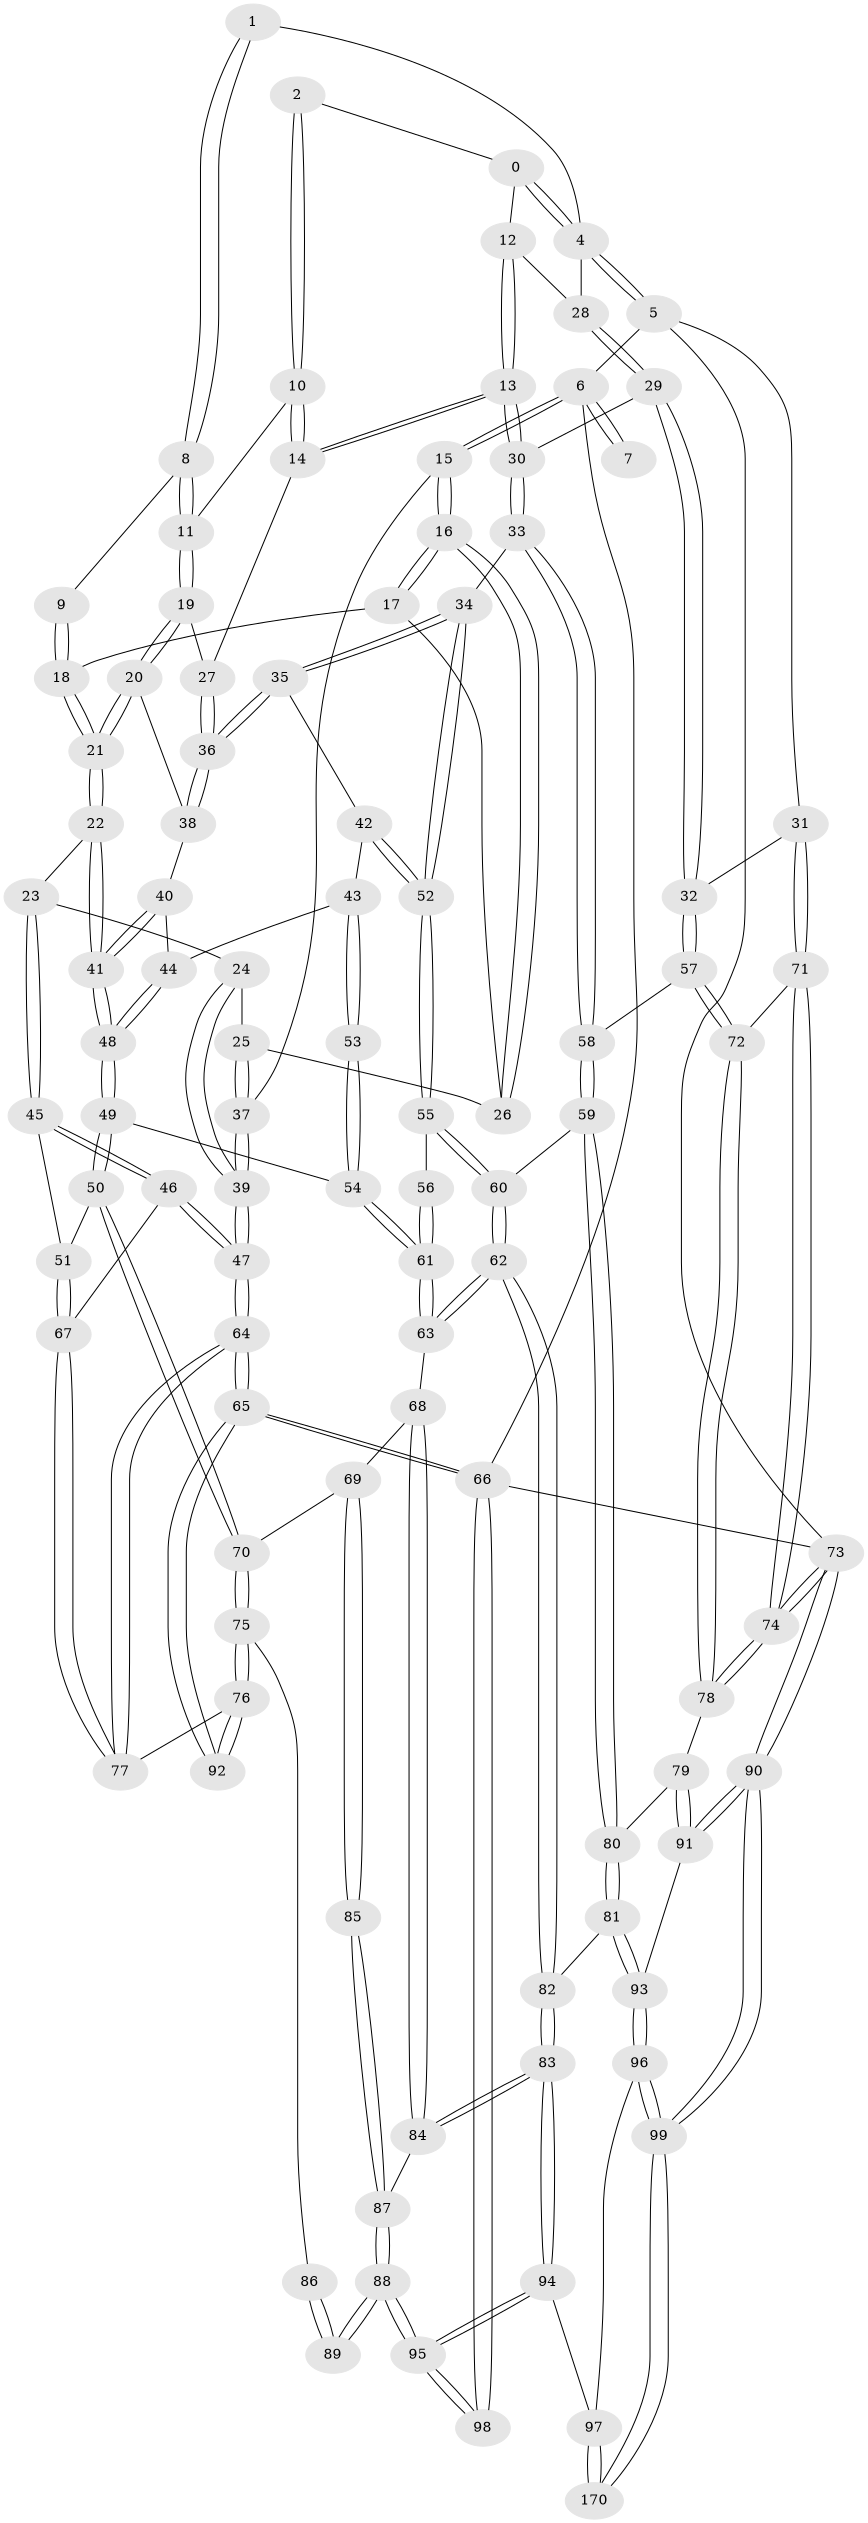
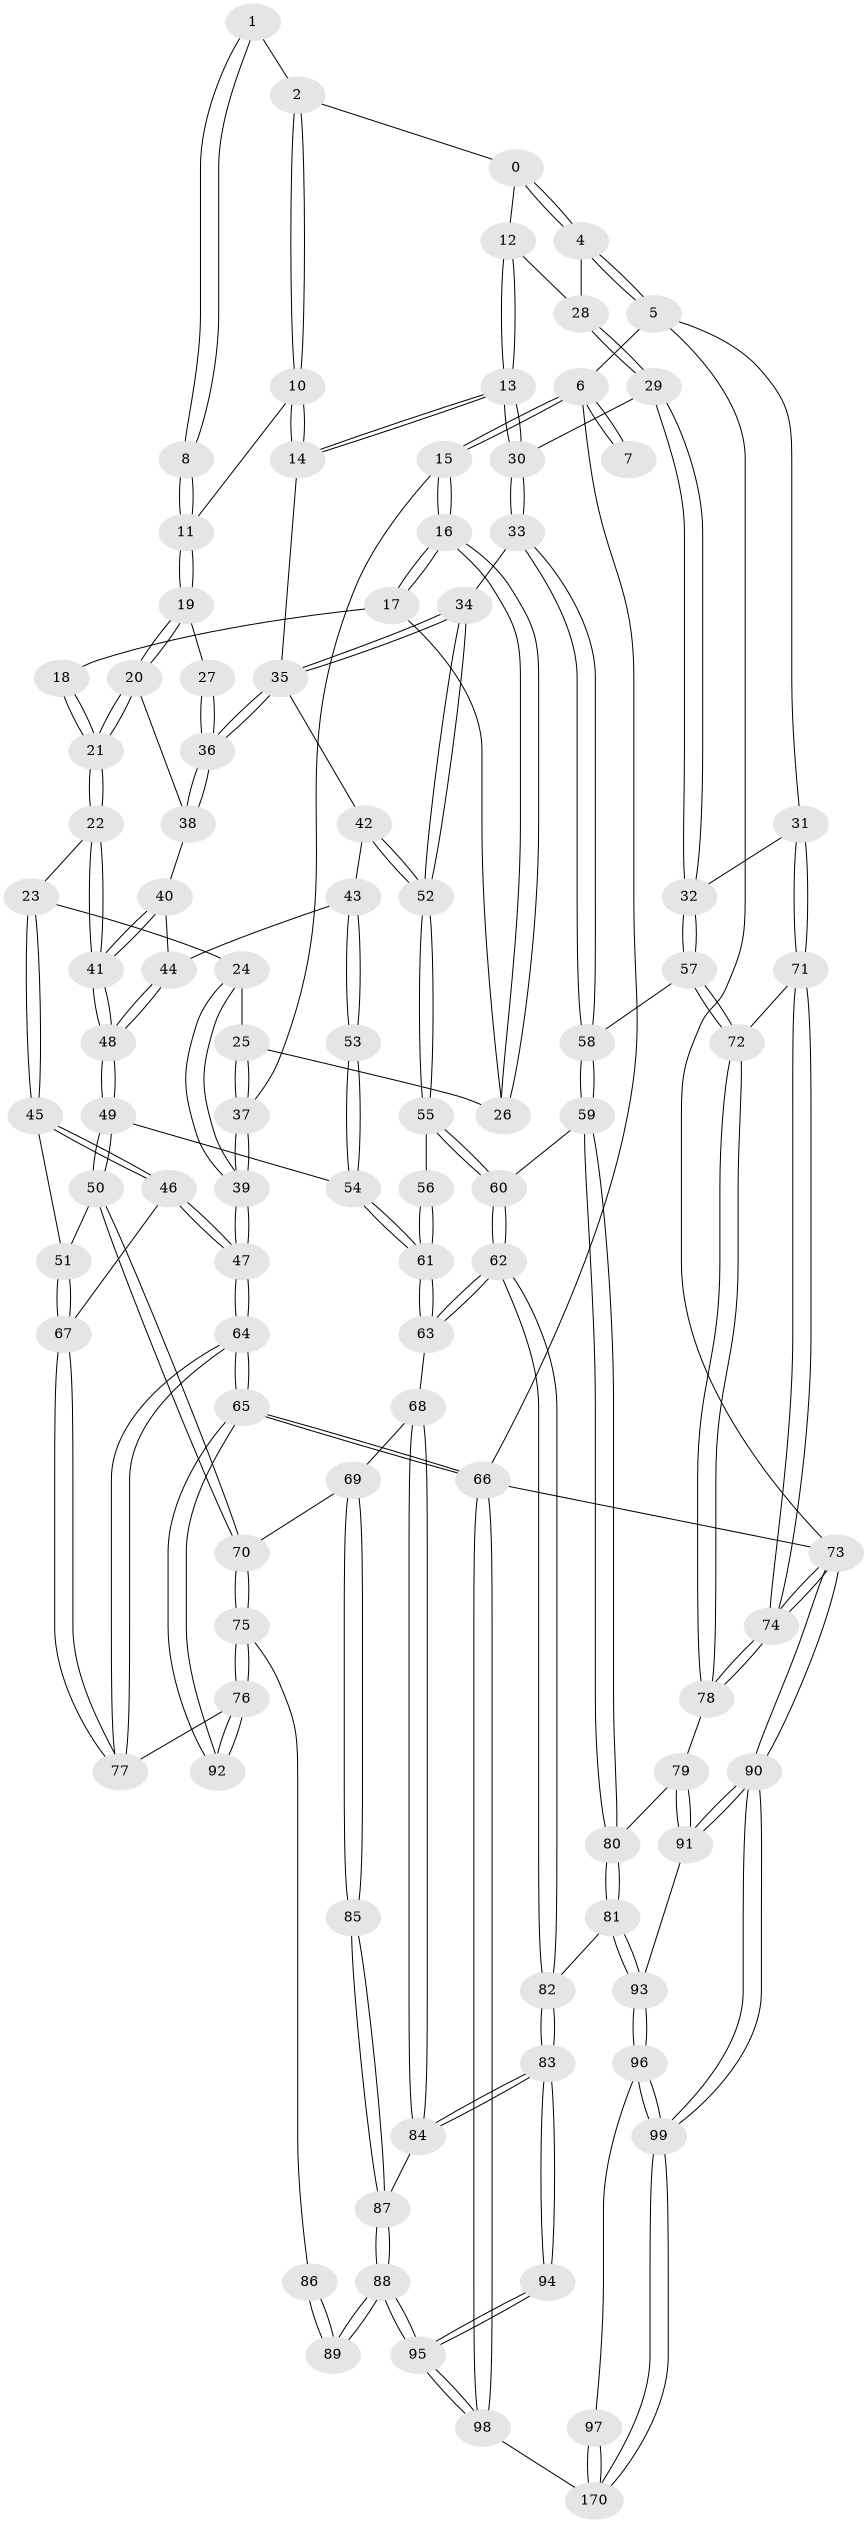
(462, 84) -> (275, 59)
(253, 569) -> (289, 569)
(62, 605) -> none
(571, 2355) -> none
none -> (539, 2464)
